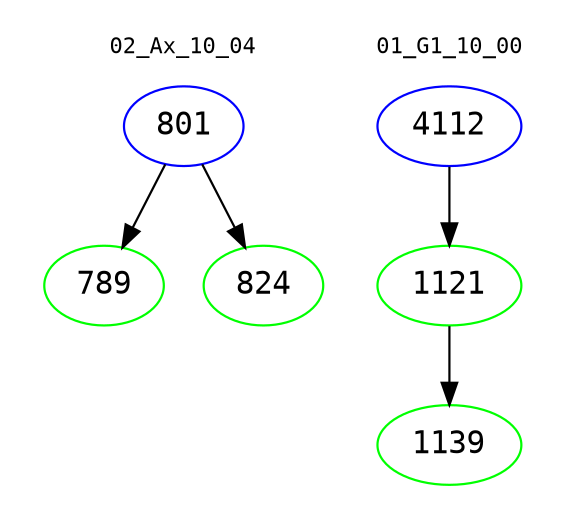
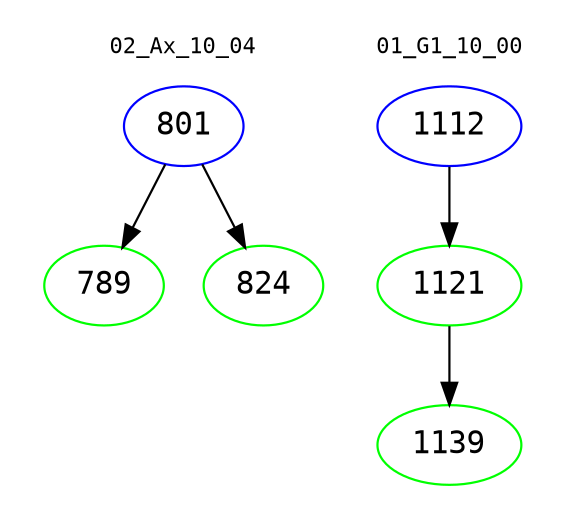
(449, 126) -> (449, 126)
